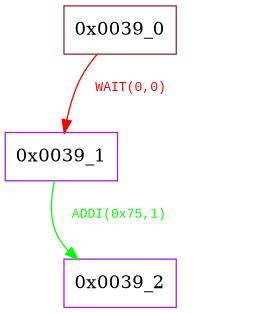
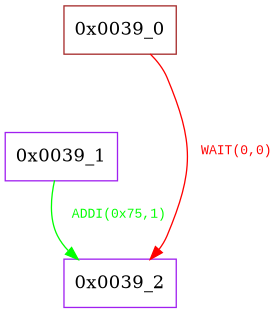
(78, 85) -> (187, 150)
